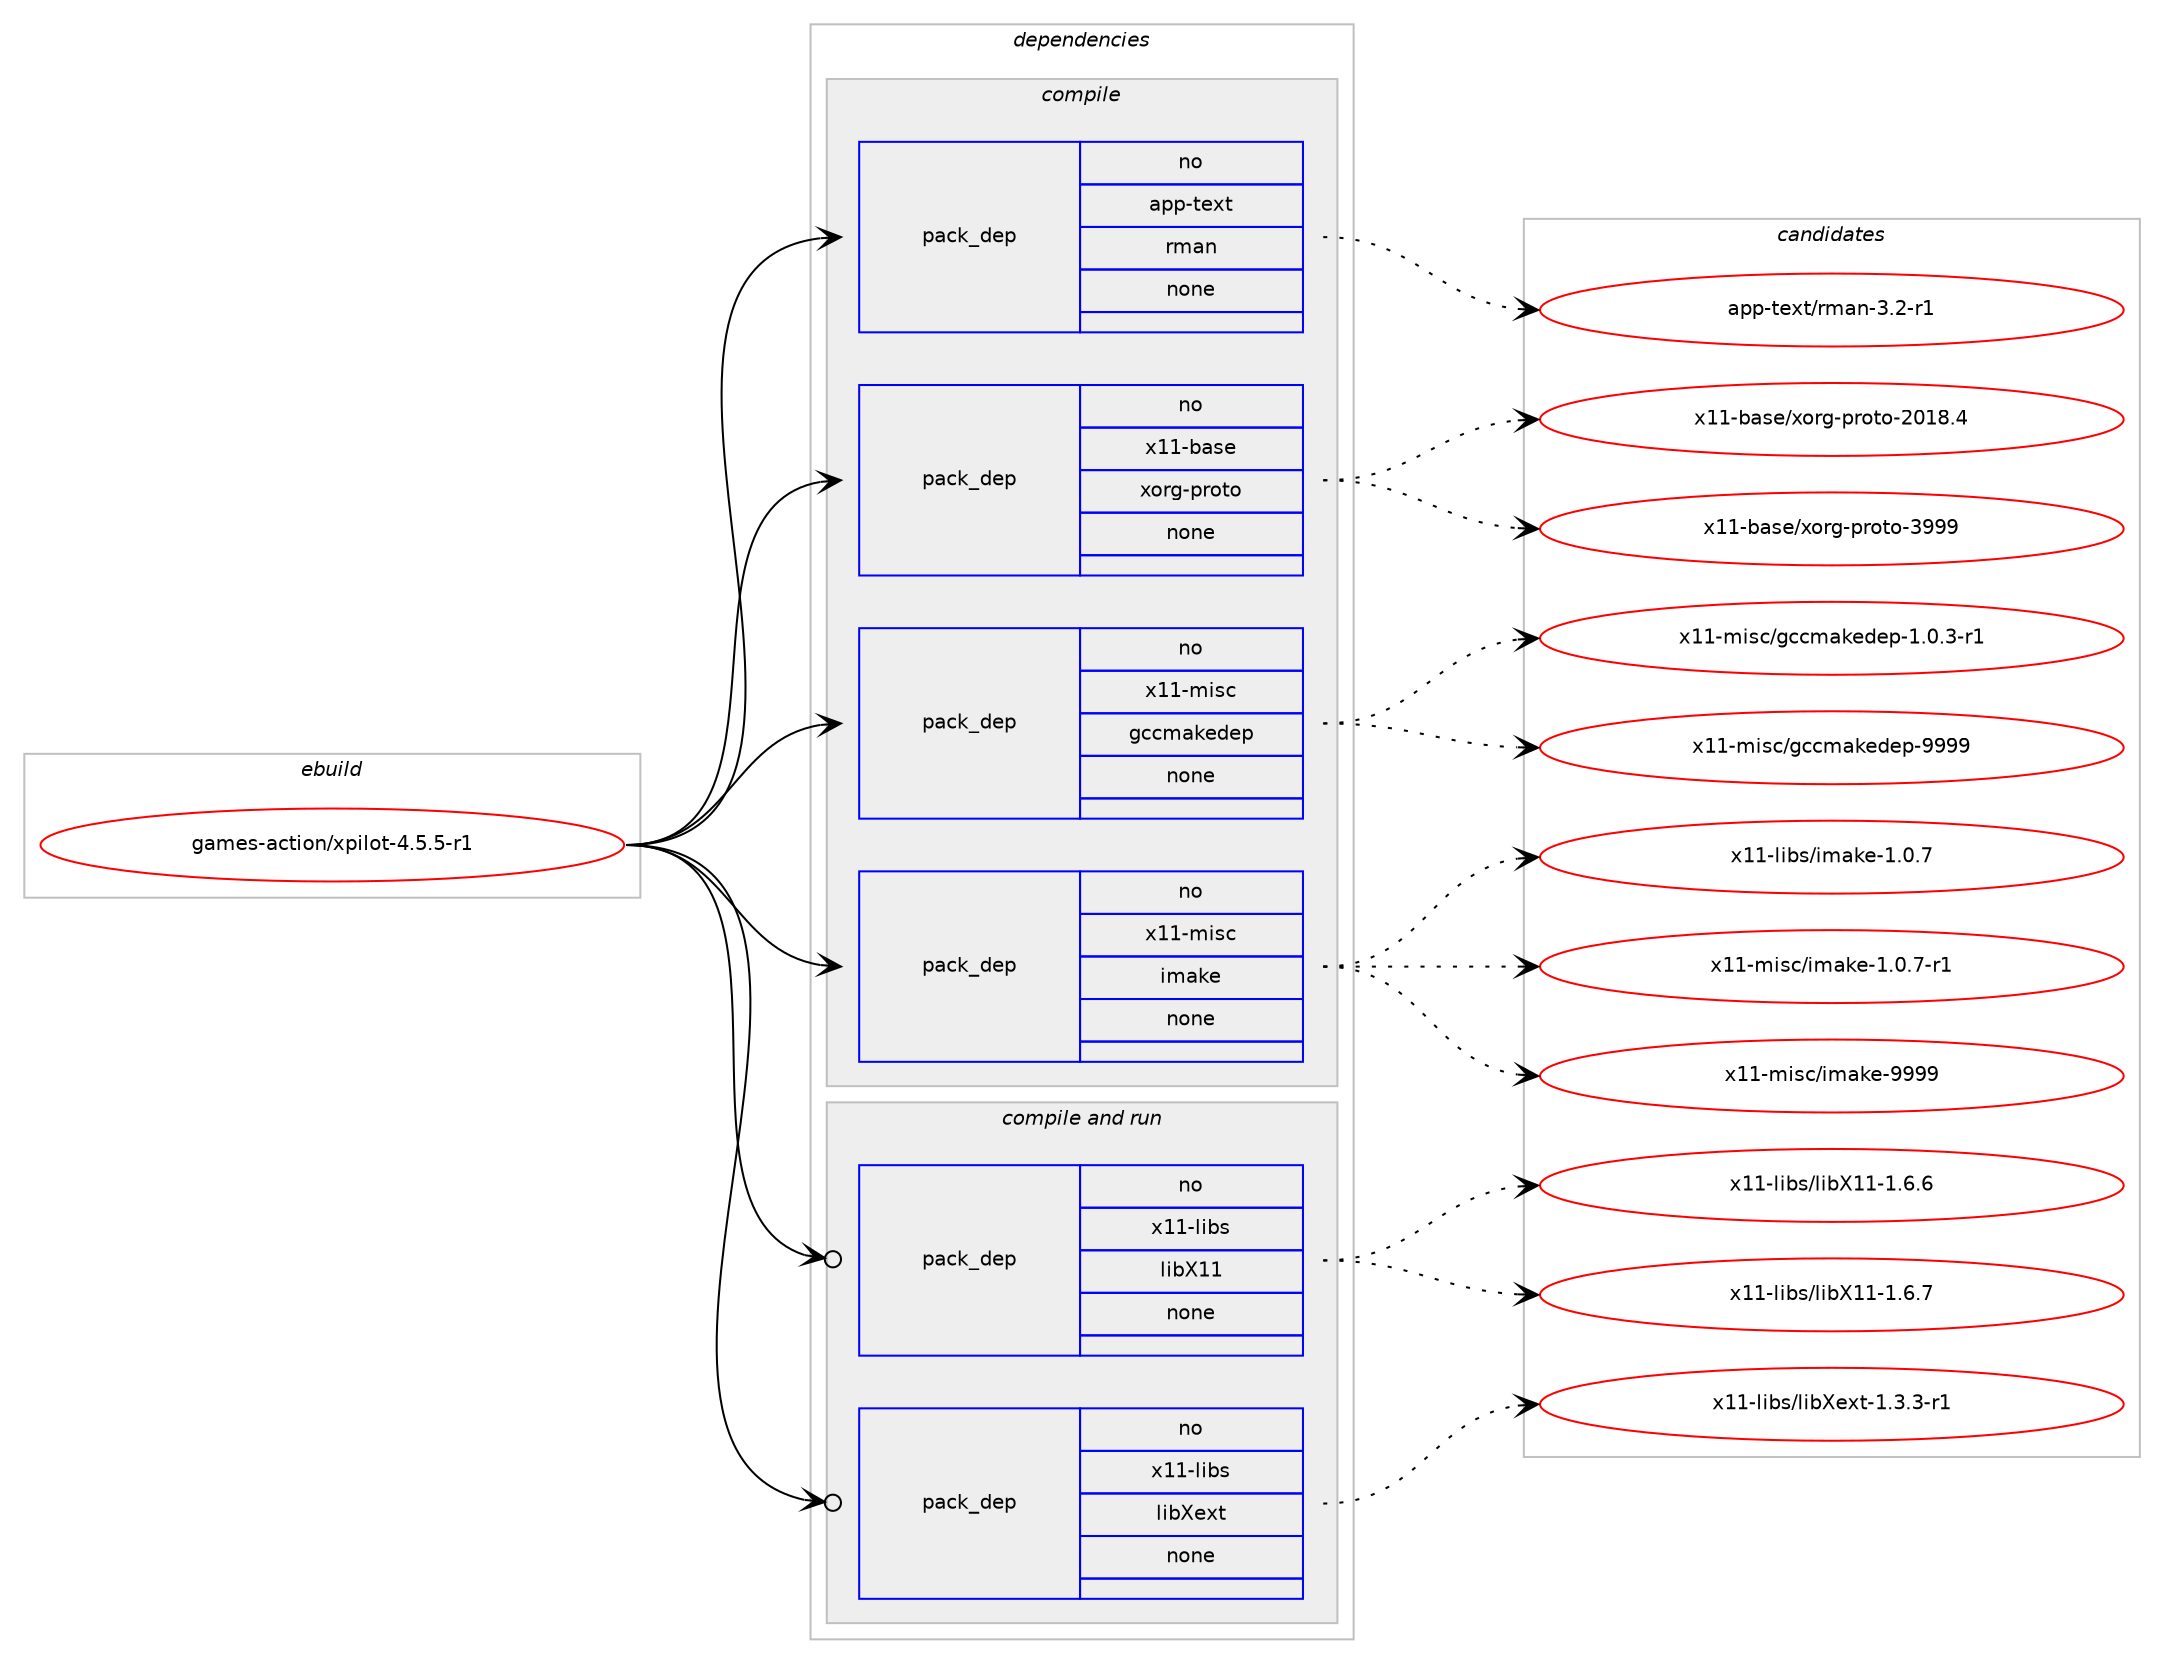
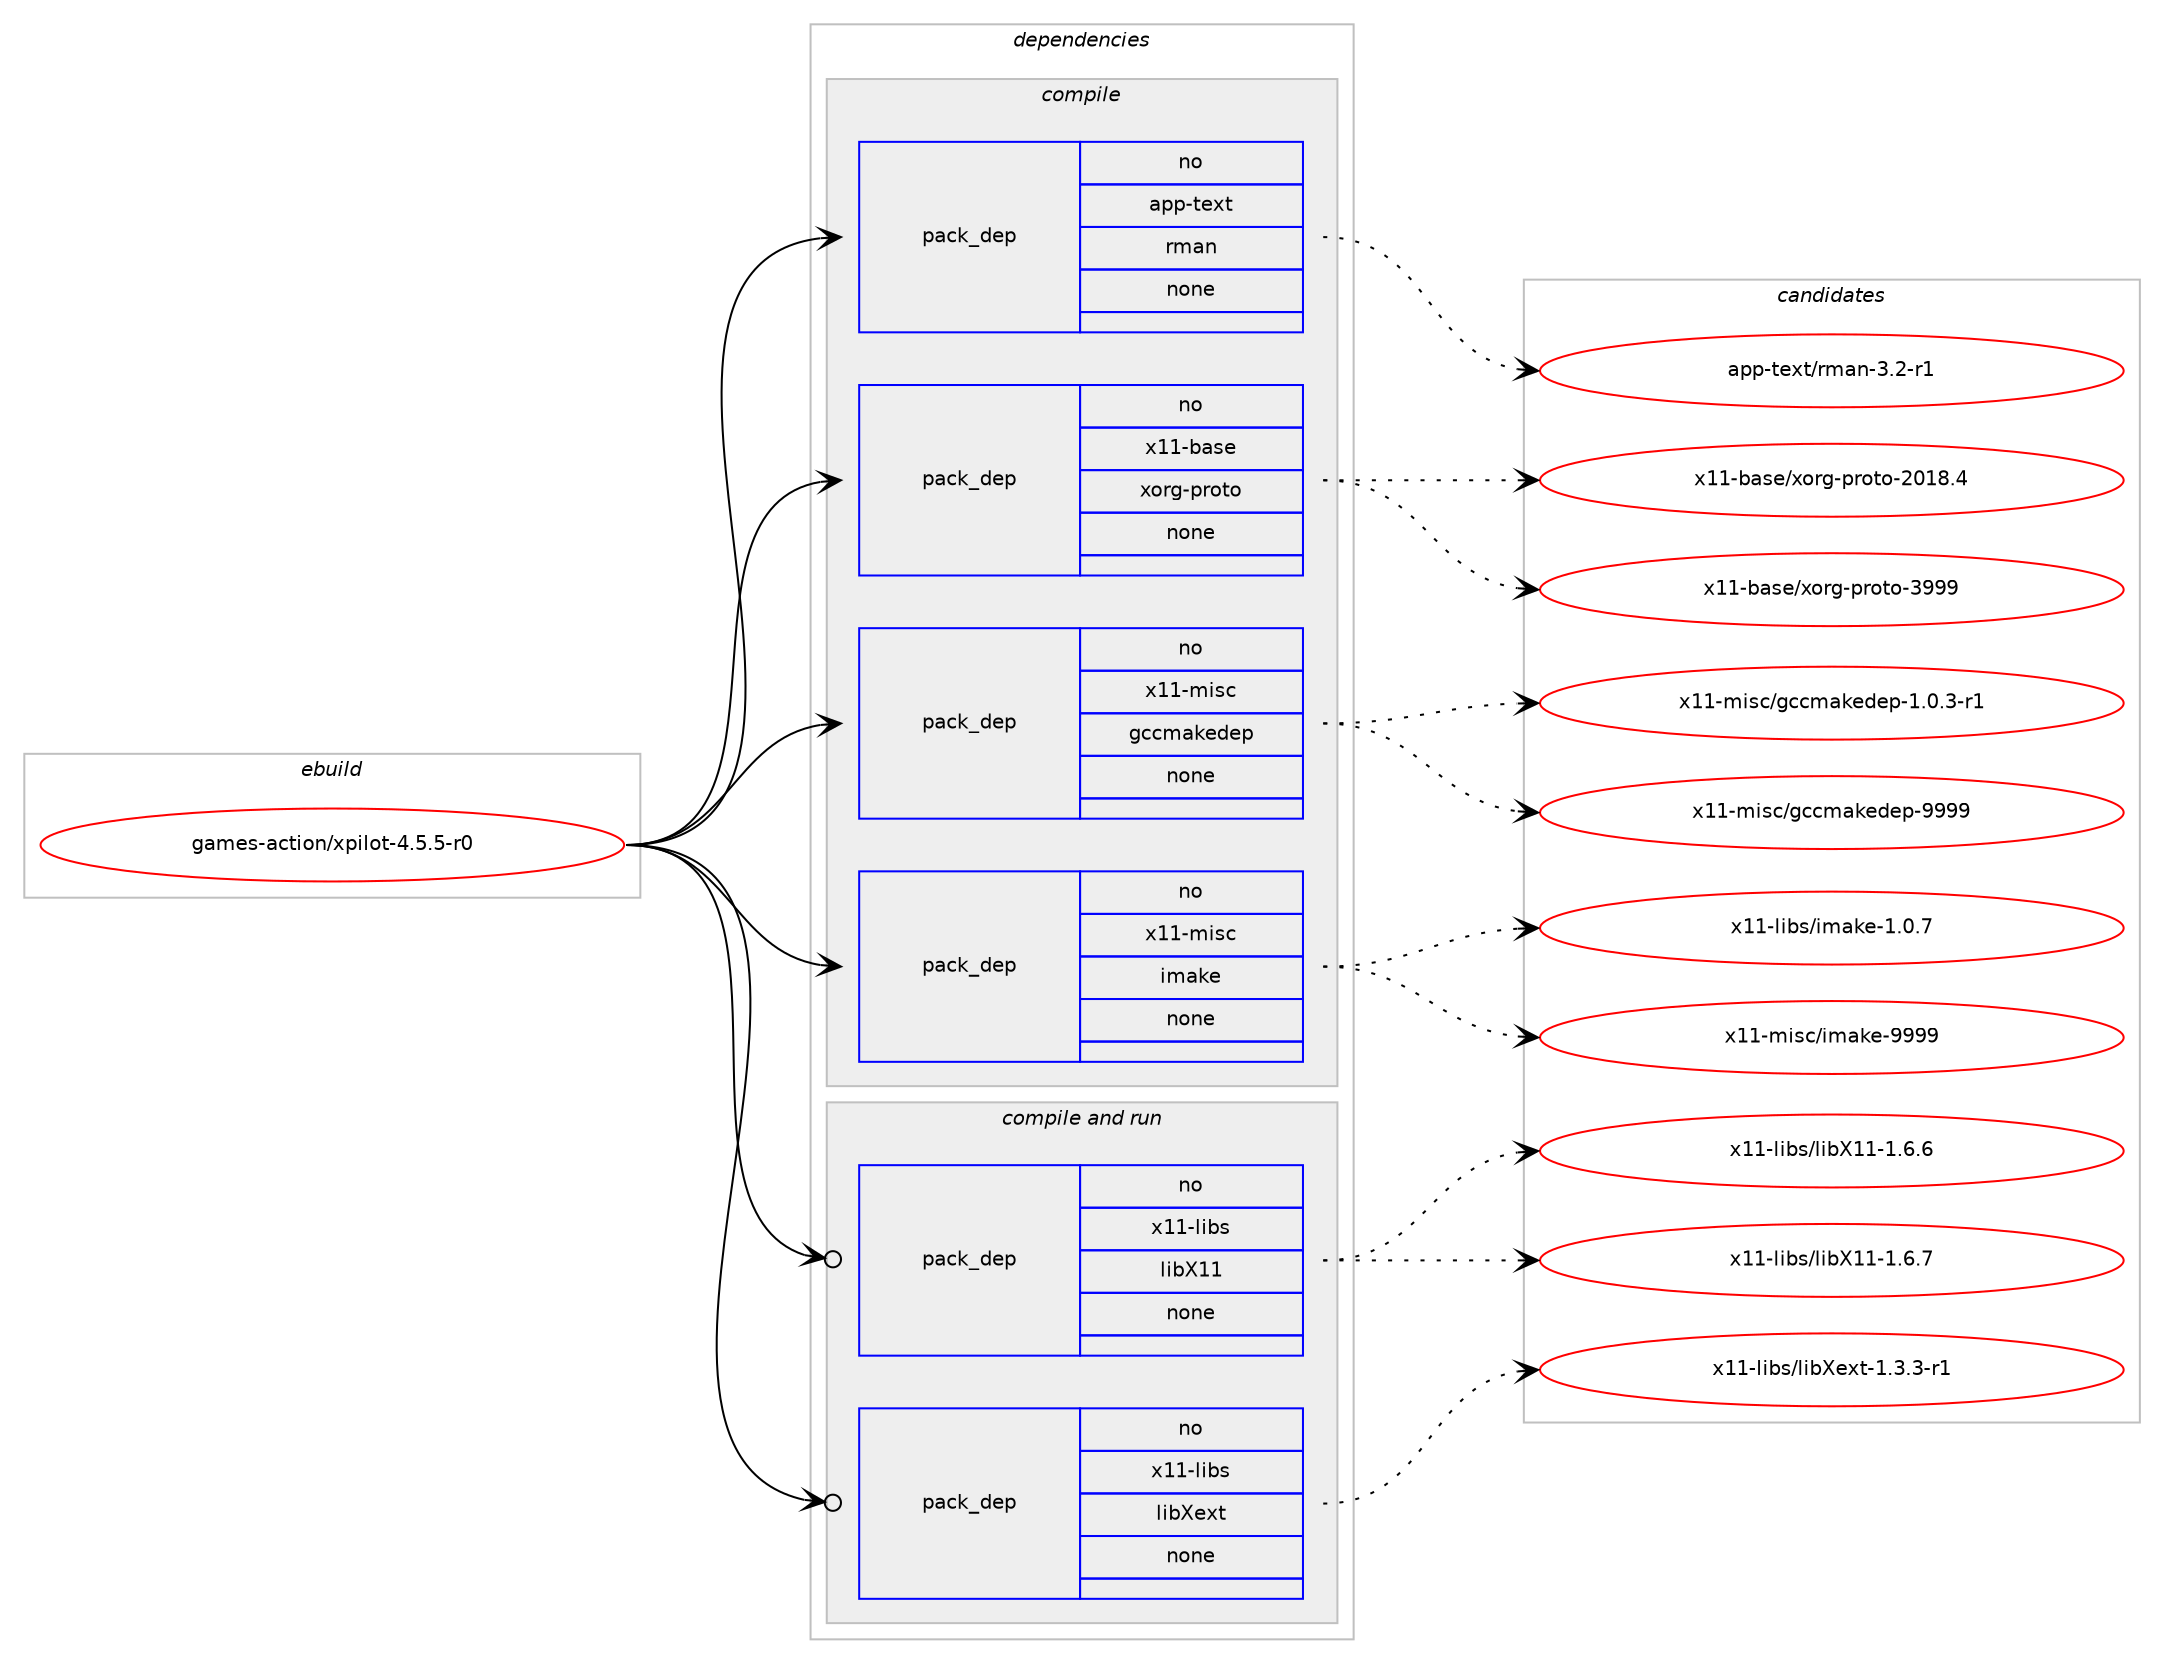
(332, 845) -> (332, 845)
(1832, 967) -> none
